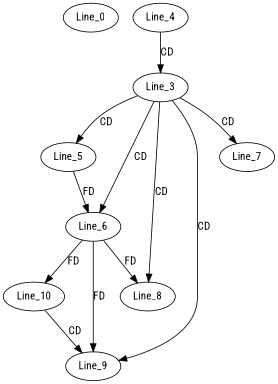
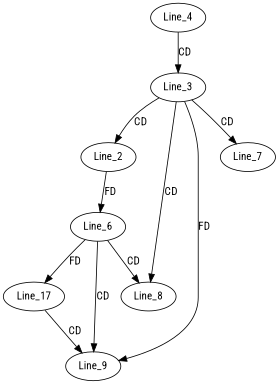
(91, 18) -> none
(129, 153) -> none
(68, 157) -> (108, 157)
(204, 227) -> (205, 227)
(131, 262) -> (134, 262)
(34, 297) -> (34, 297)
(100, 297) -> (103, 297)
